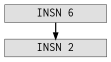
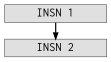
(56, 14) -> (56, 14)
